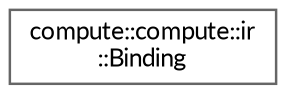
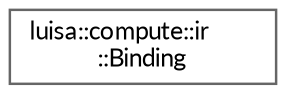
(143, 47) -> (143, 47)
